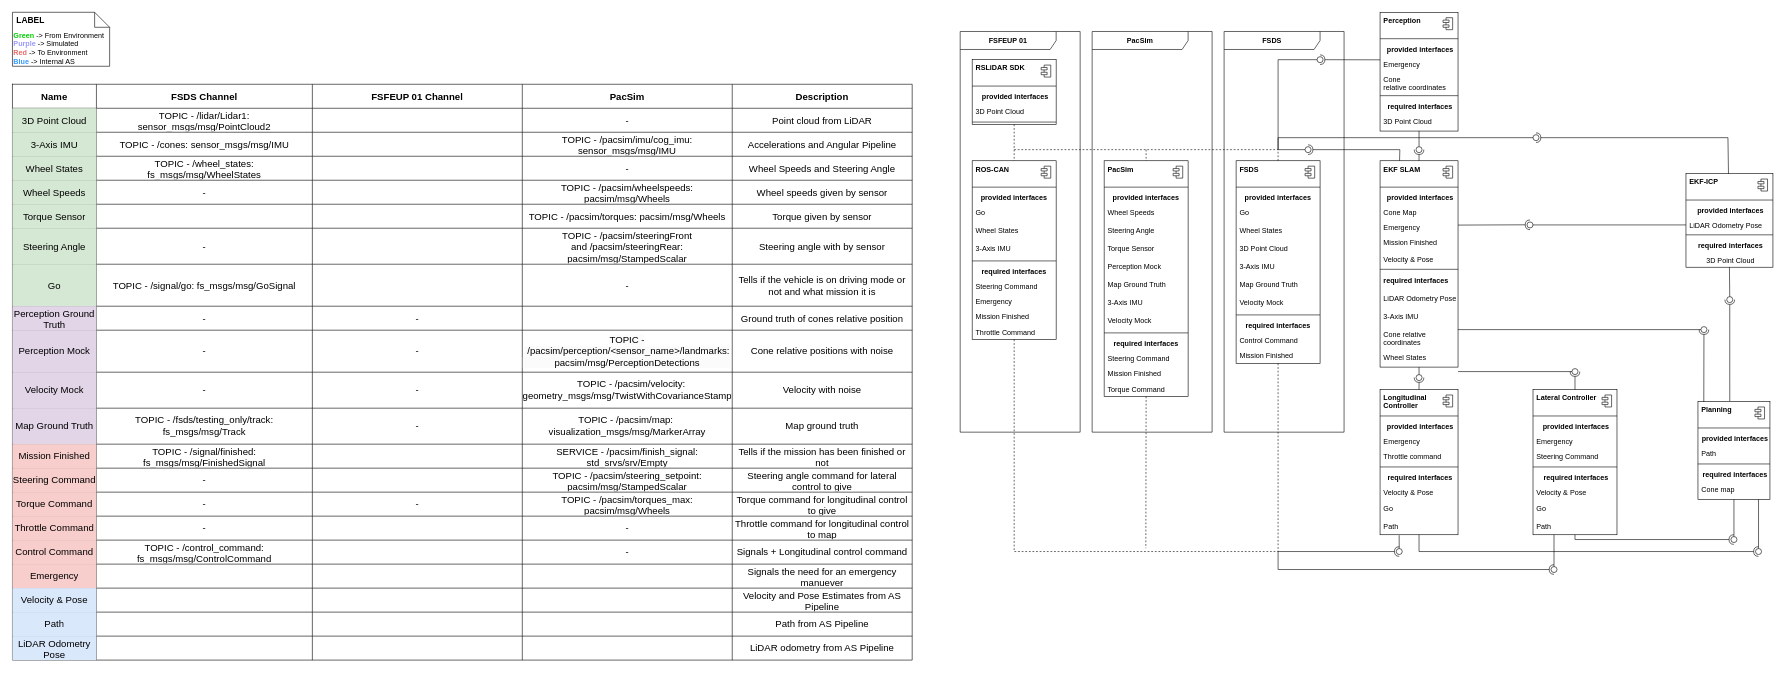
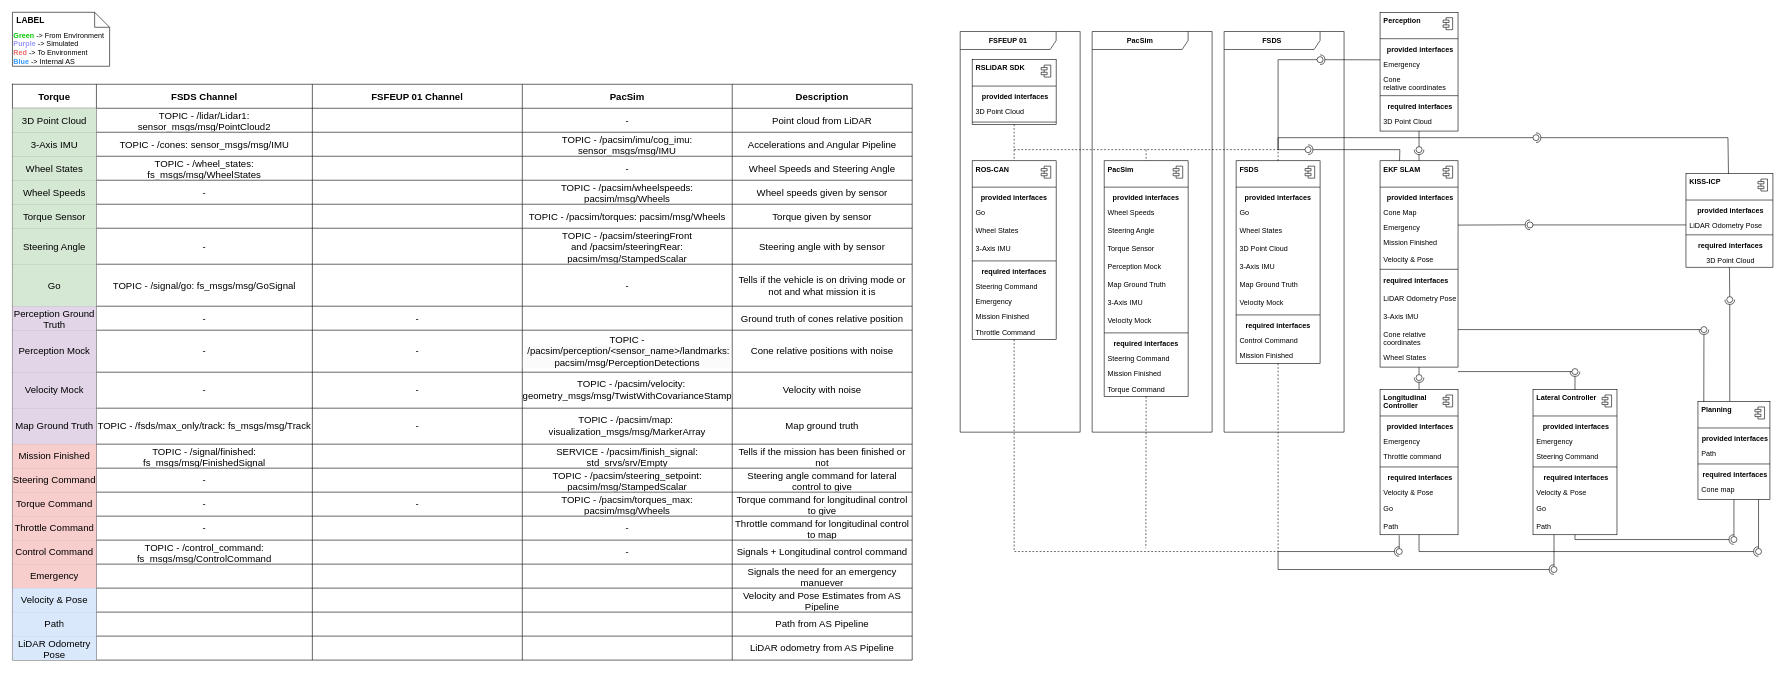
(54, 96) -> (54, 96)
(1704, 182) -> (1706, 182)
(204, 426) -> (204, 426)
